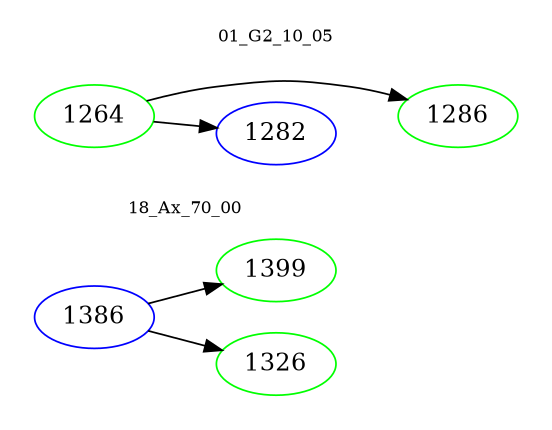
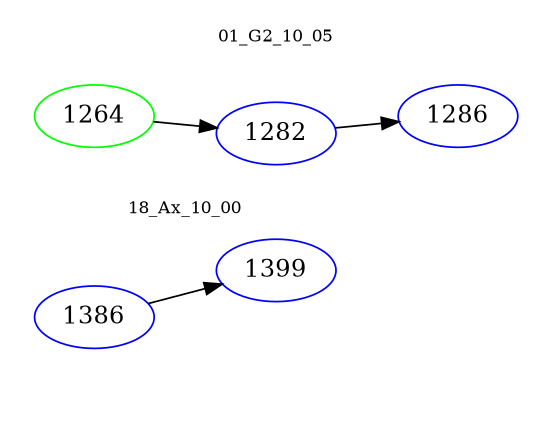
(268, 82) -> (358, 126)
(458, 116) -> (458, 116)
(185, 209) -> (185, 209)
(276, 270) -> (276, 270)
(276, 364) -> none
